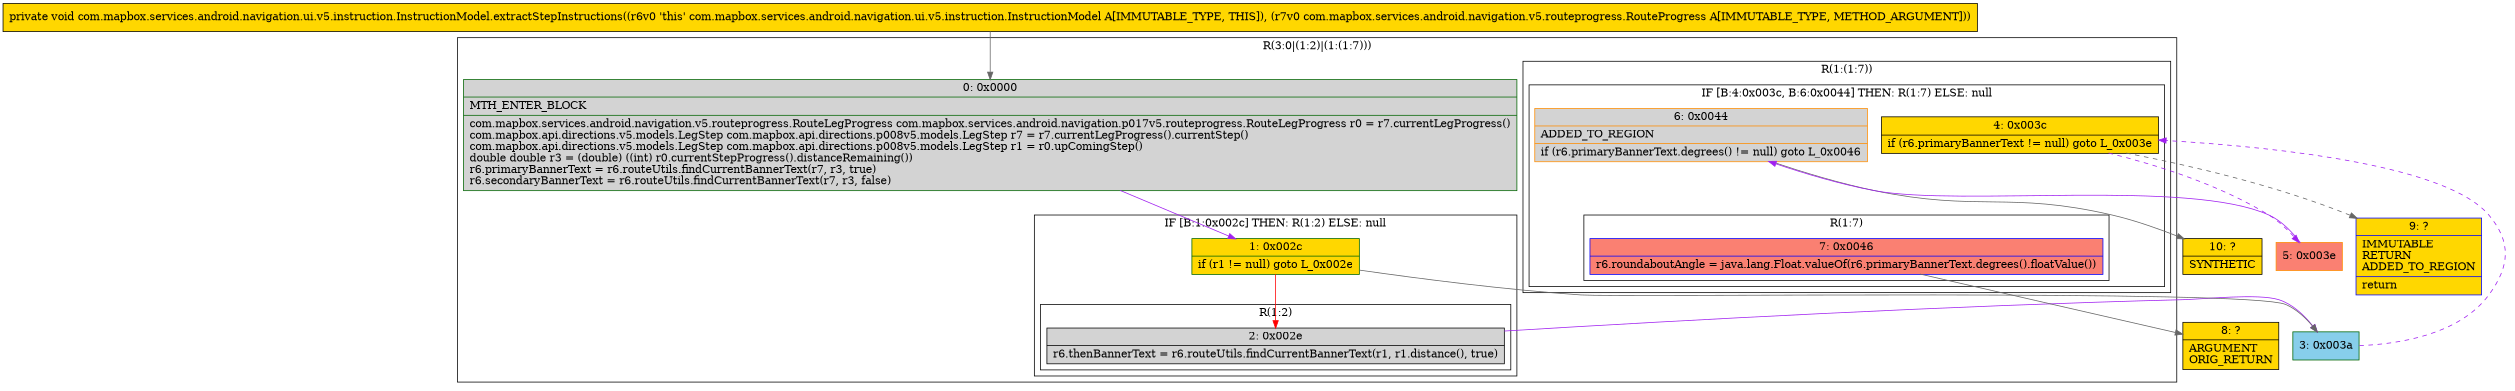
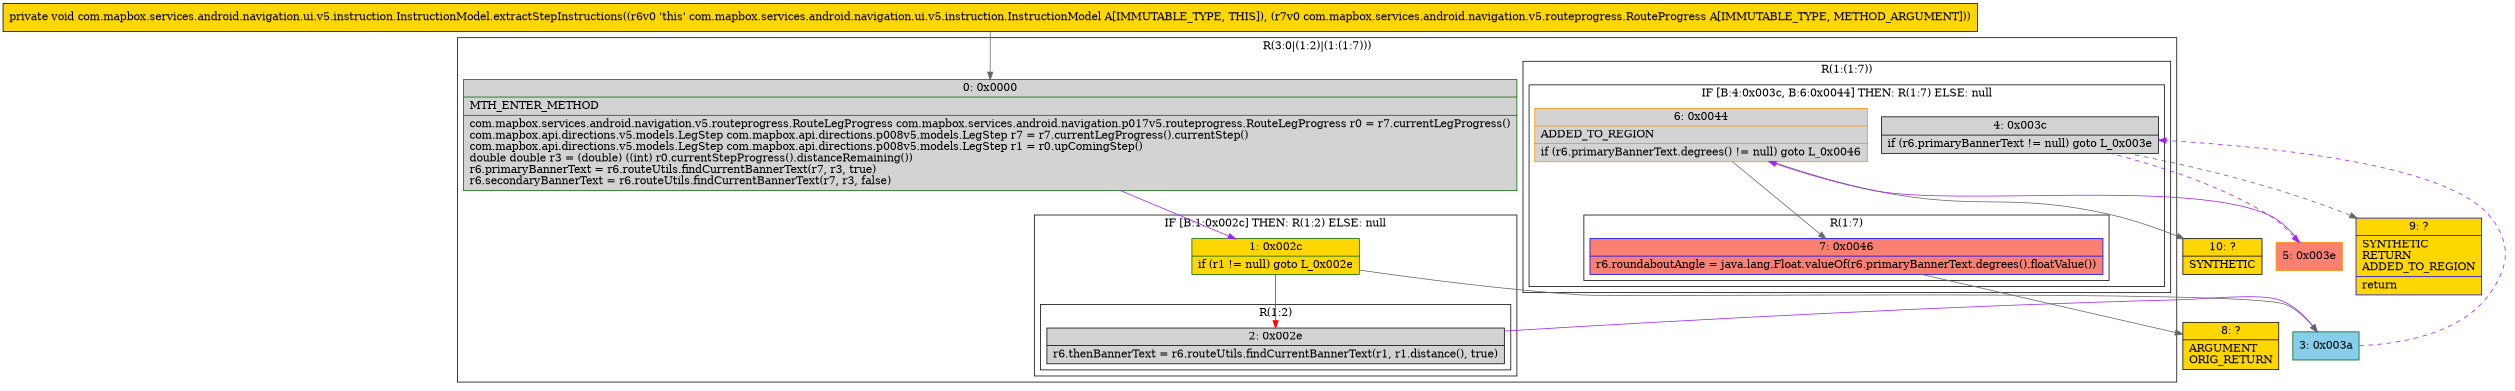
(528, 106) -> (534, 106)
(2020, 135) -> (2020, 135)
none -> (1776, 198)
(2398, 244) -> (2396, 244)
